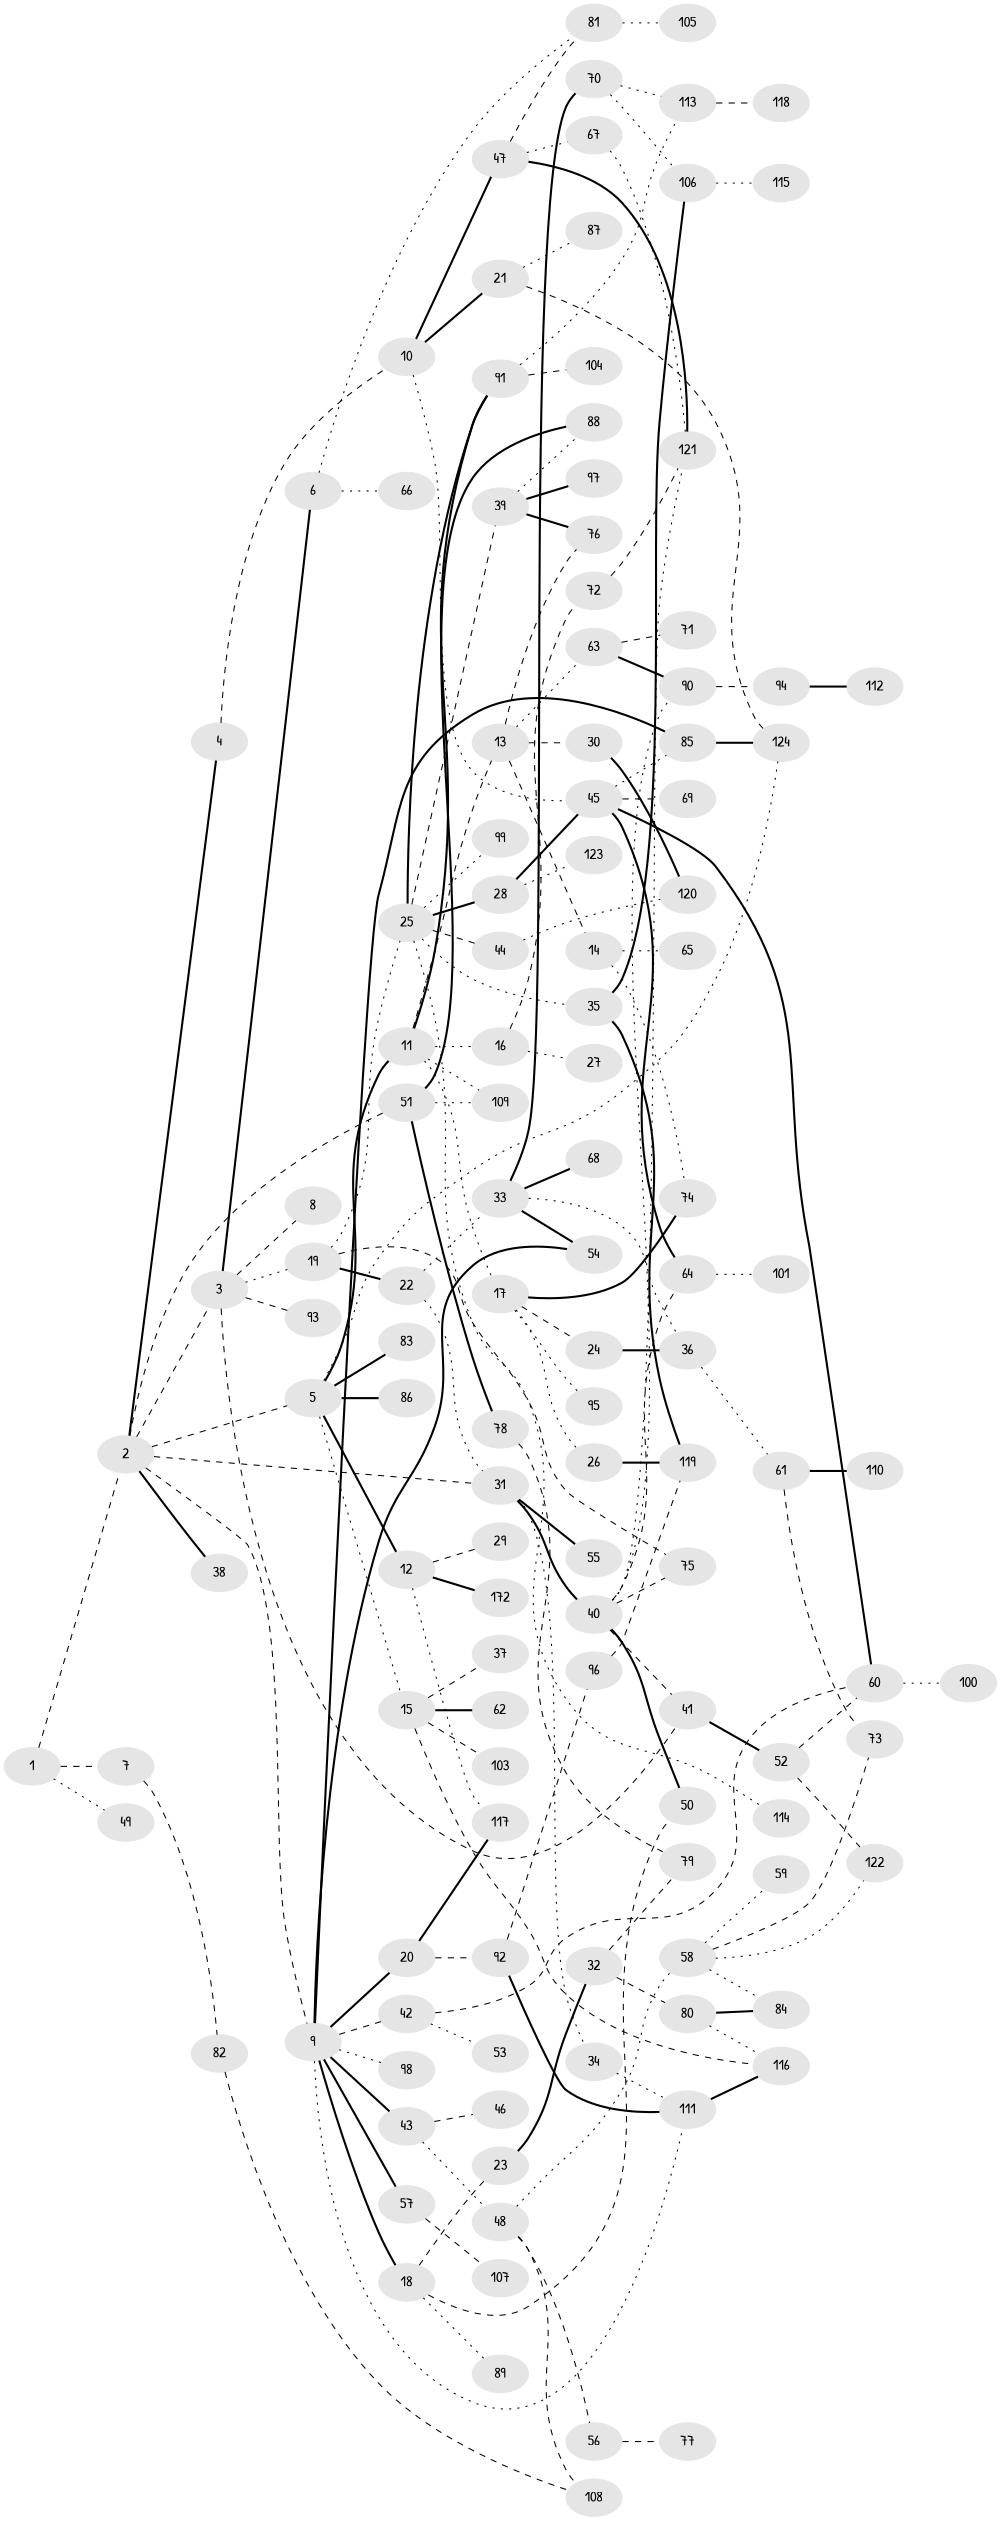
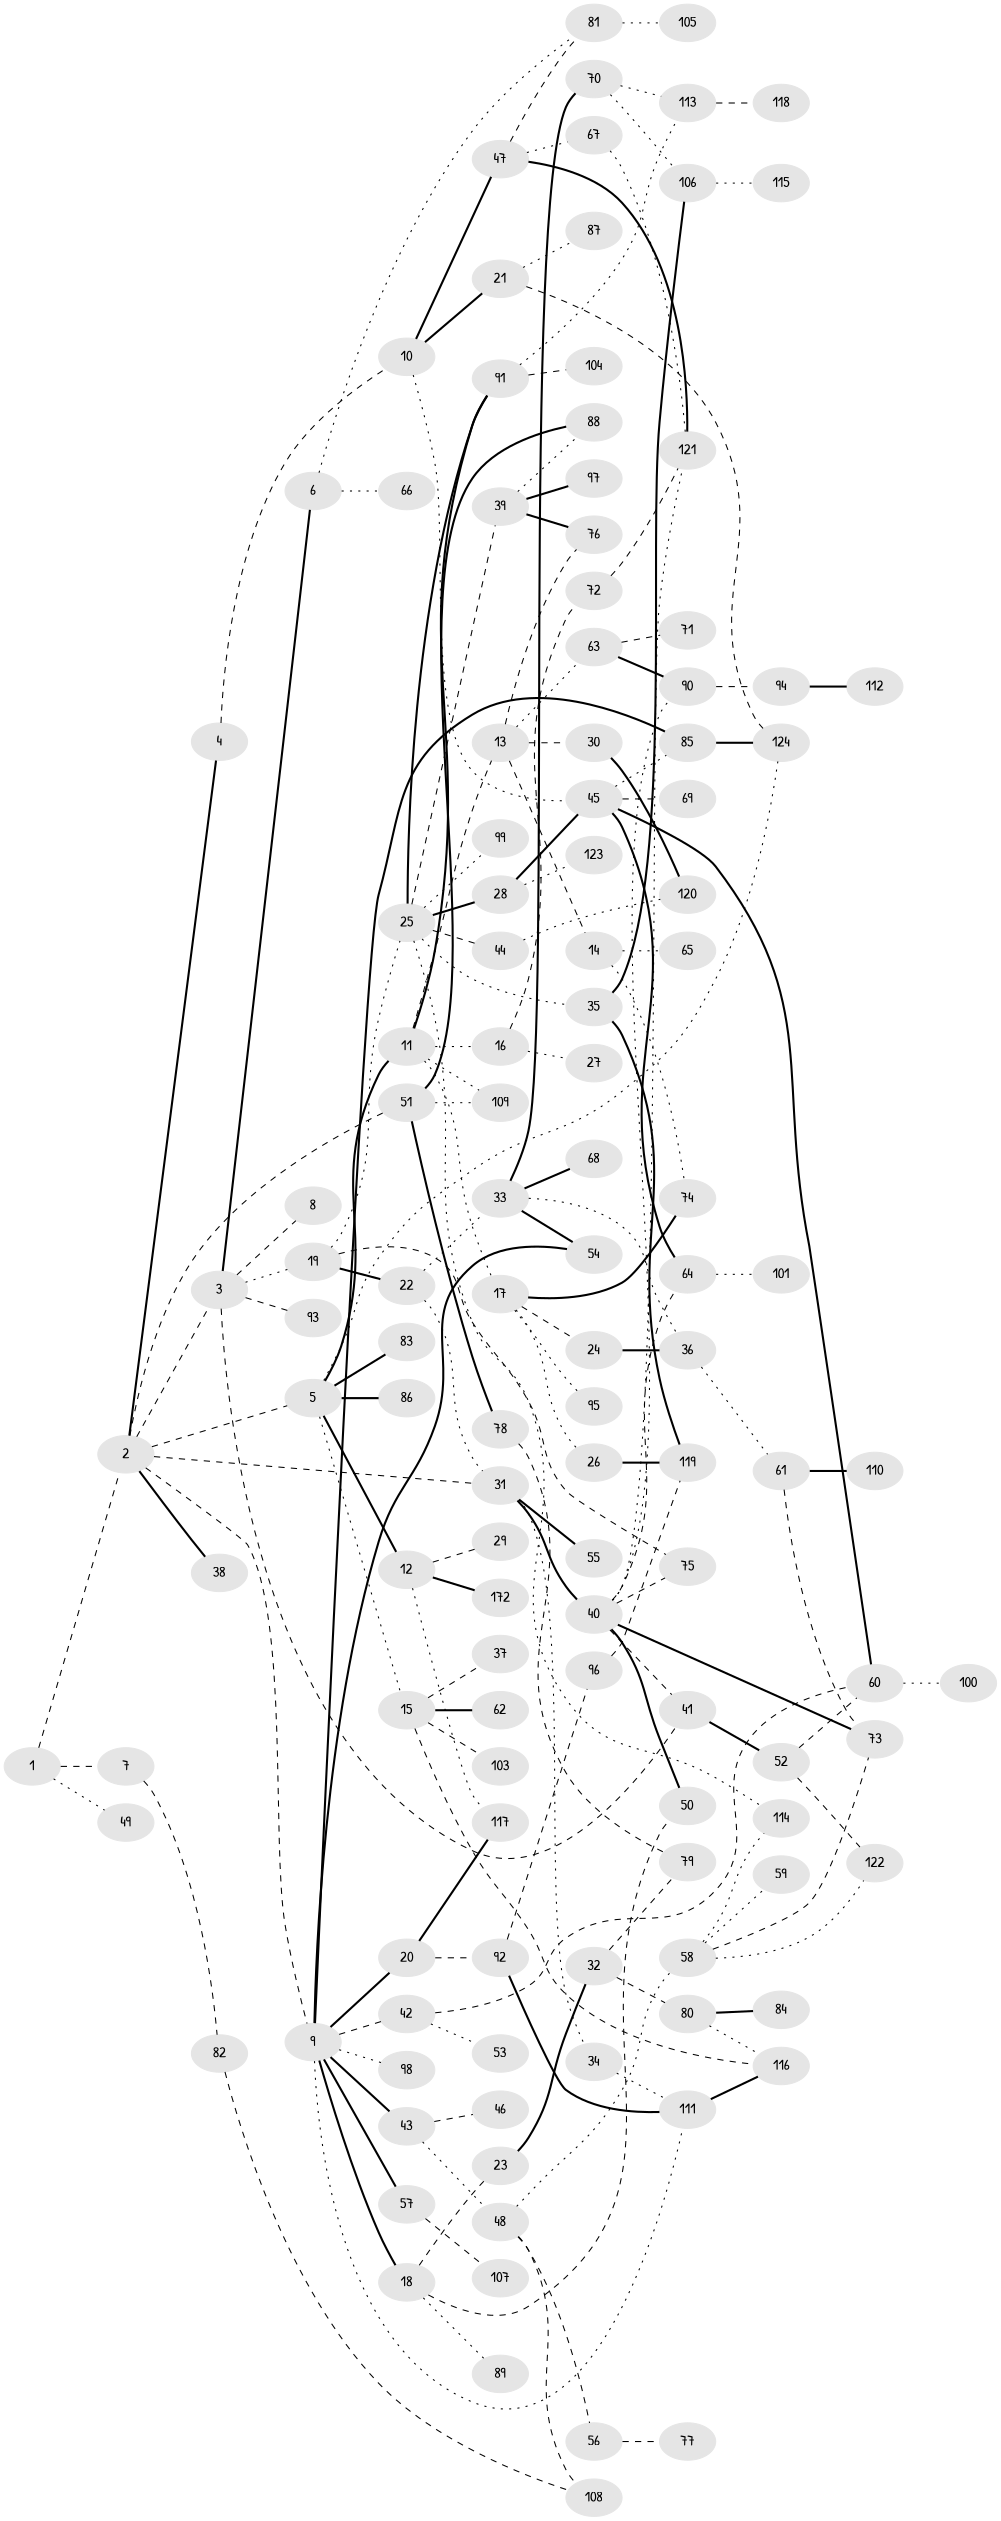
none -> (734, 1677)
(734, 1984) -> (733, 1887)
